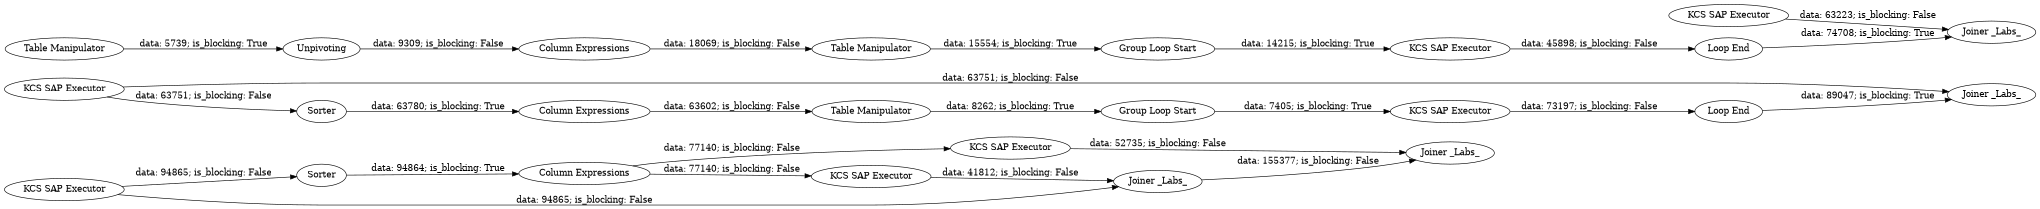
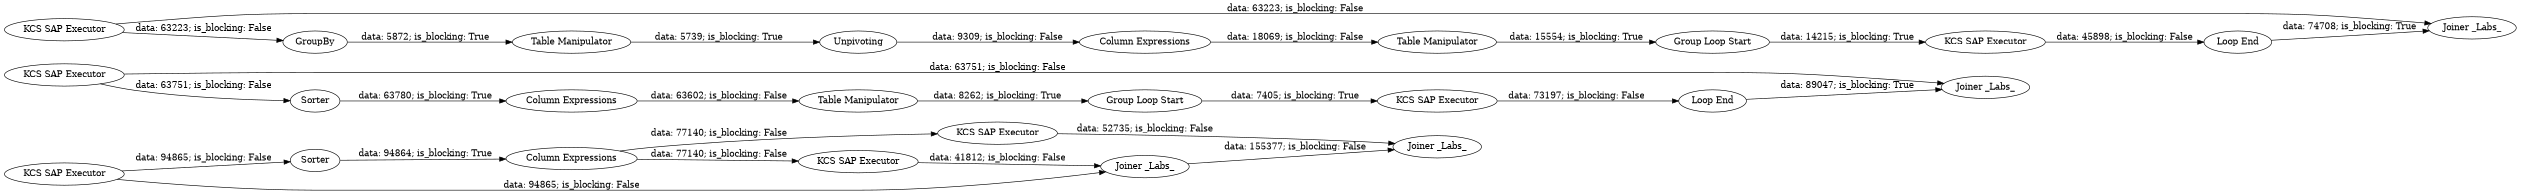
none -> (315, 42)
